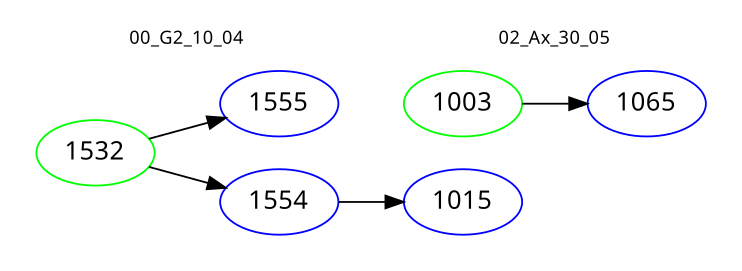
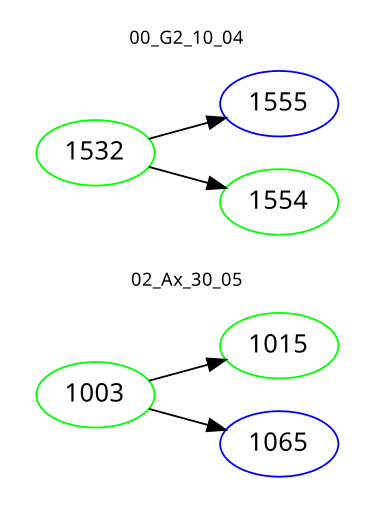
(279, 202) -> (279, 202)
(364, 202) -> (179, 373)
(463, 202) -> (279, 346)
